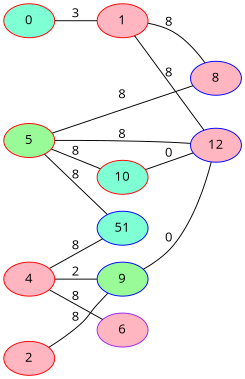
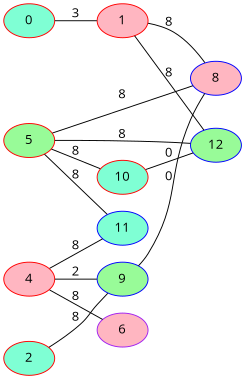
(216, 145) -> (216, 145)
(188, 223) -> (174, 181)
(123, 228) -> (123, 228)
(29, 358) -> (29, 358)
